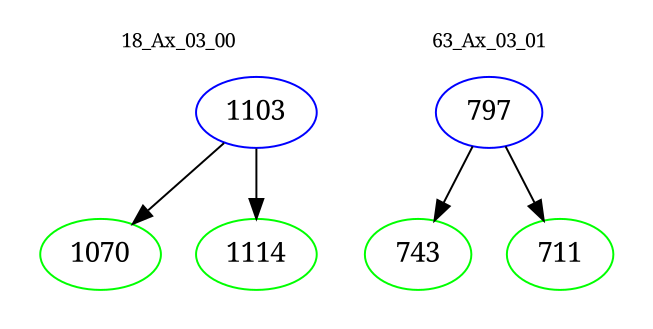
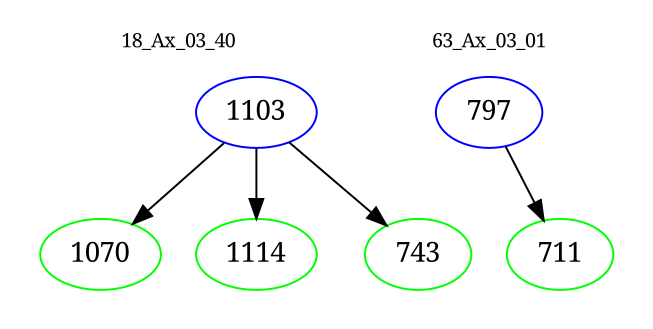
(178, 42) -> (178, 42)
(458, 175) -> (320, 169)
